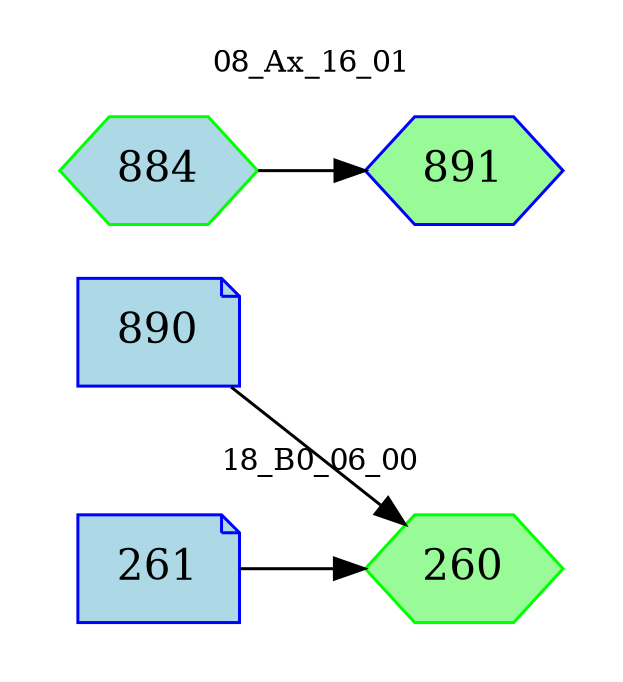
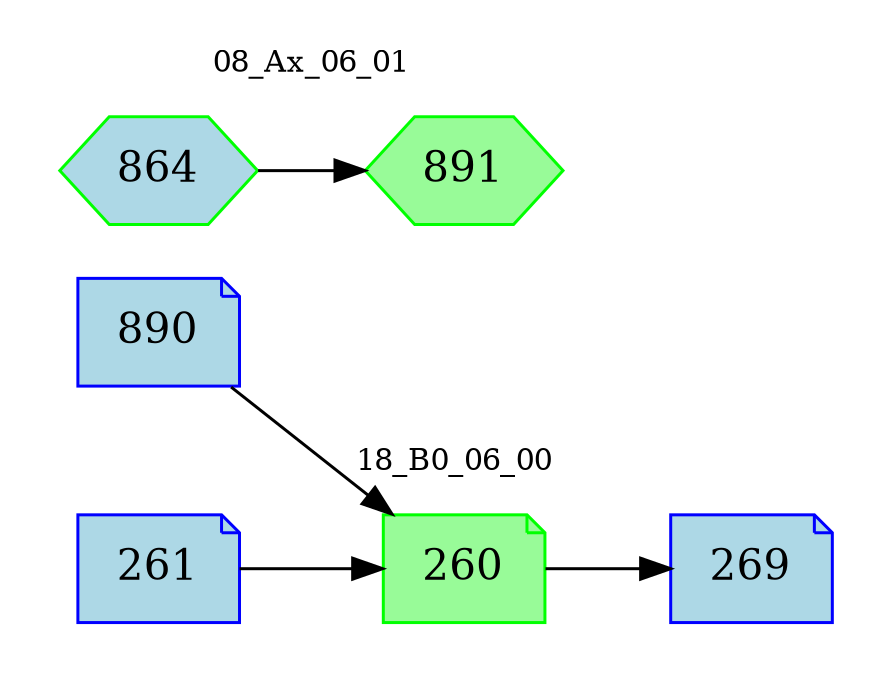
(311, 64) -> (311, 64)
(159, 171) -> (159, 171)
(464, 171) -> (464, 171)
(464, 569) -> (464, 569)
none -> (752, 569)
